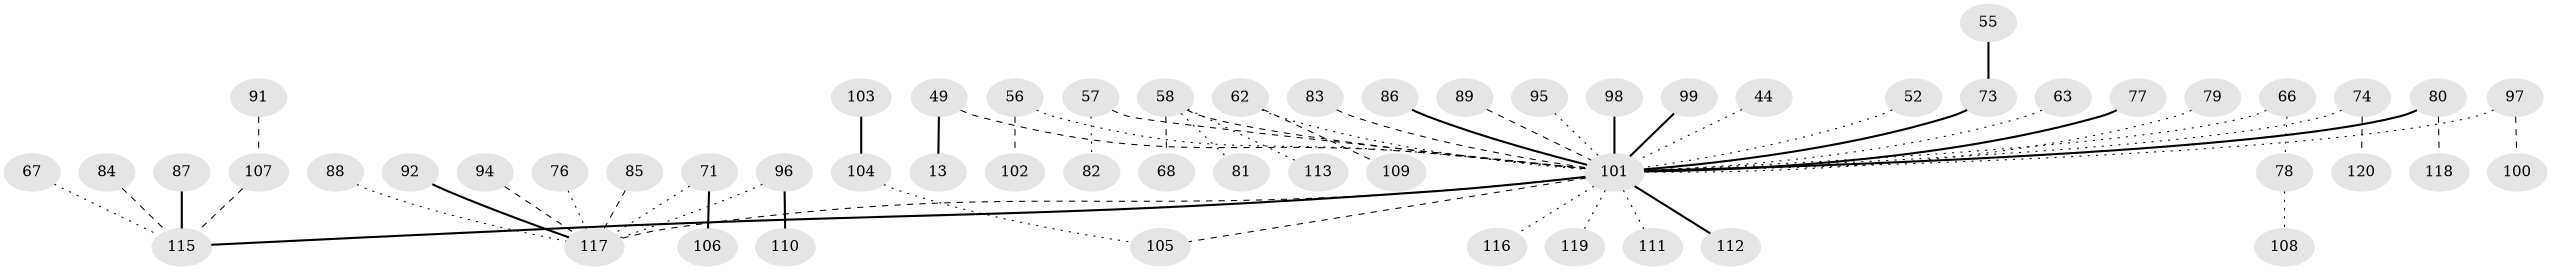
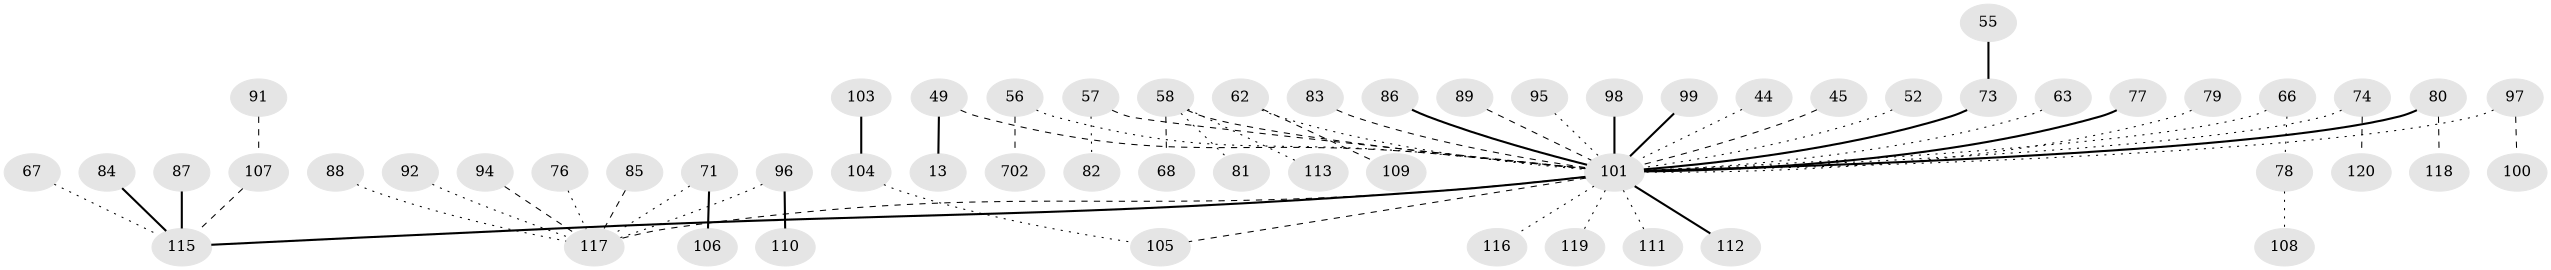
none -> (1839, 98)
(1015, 172) -> (1015, 172)
(144, 210) -> (144, 210)
(500, 212) -> (500, 212)
